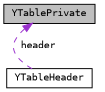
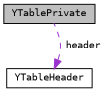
(14, 51) -> (60, 41)
